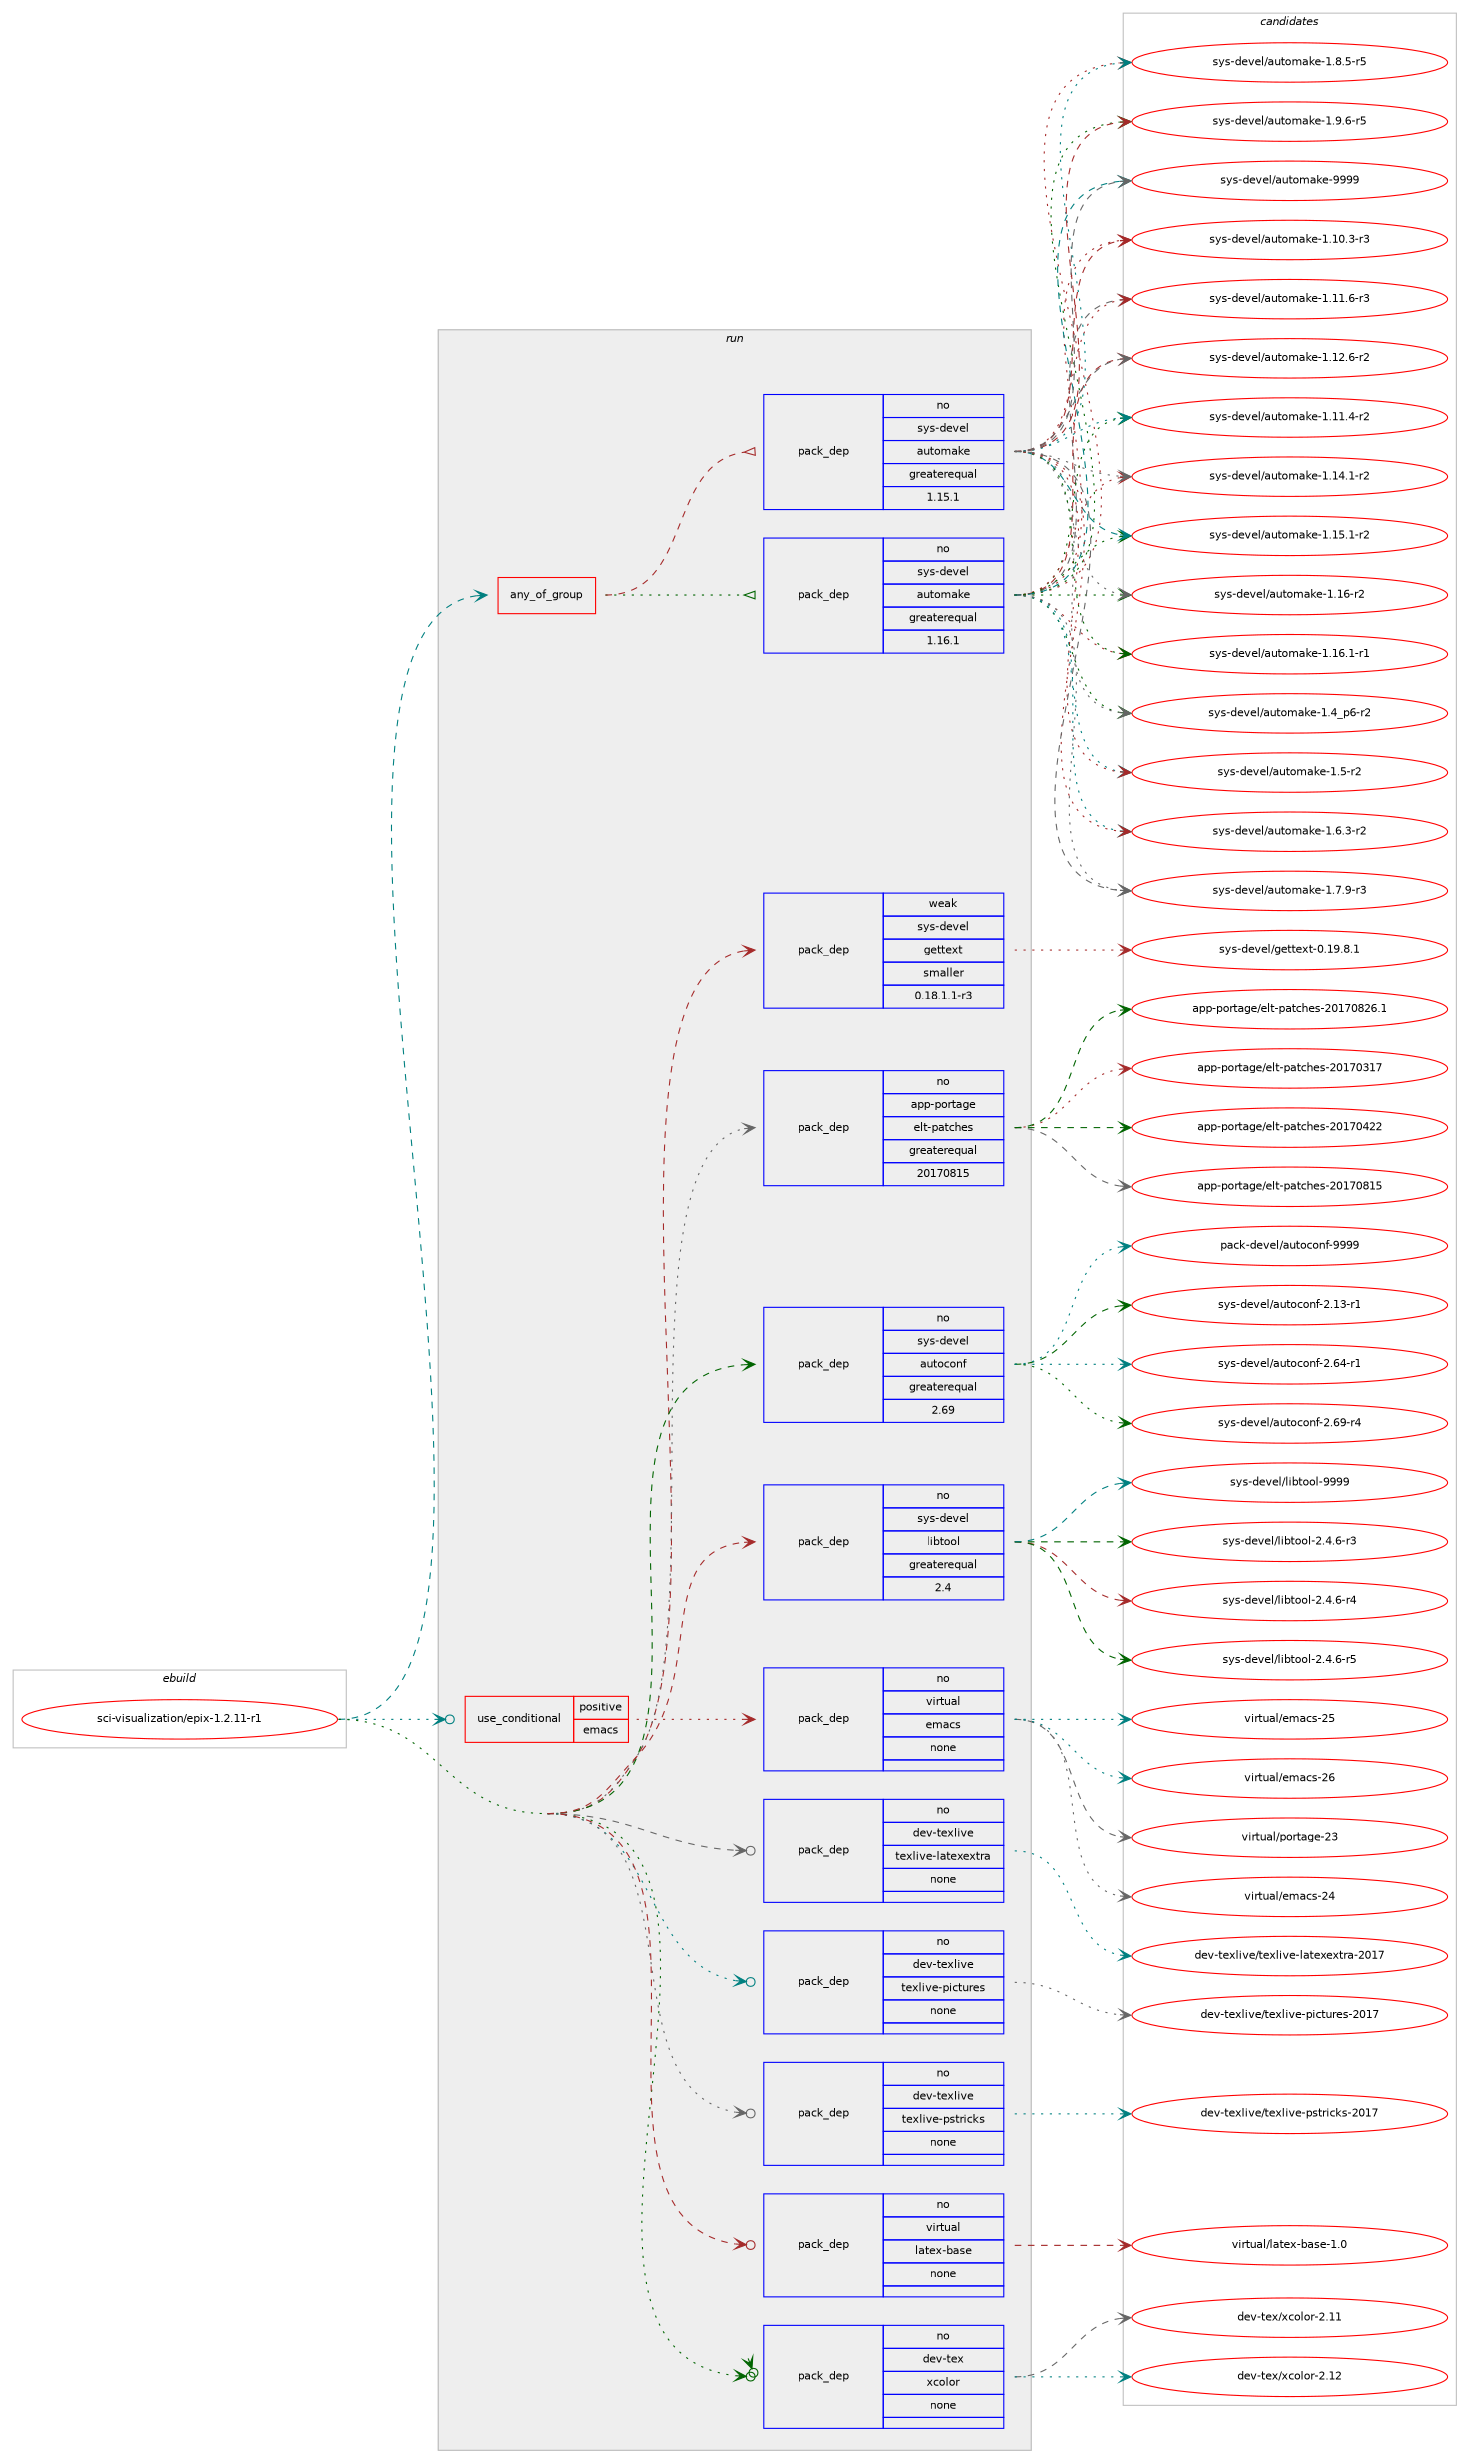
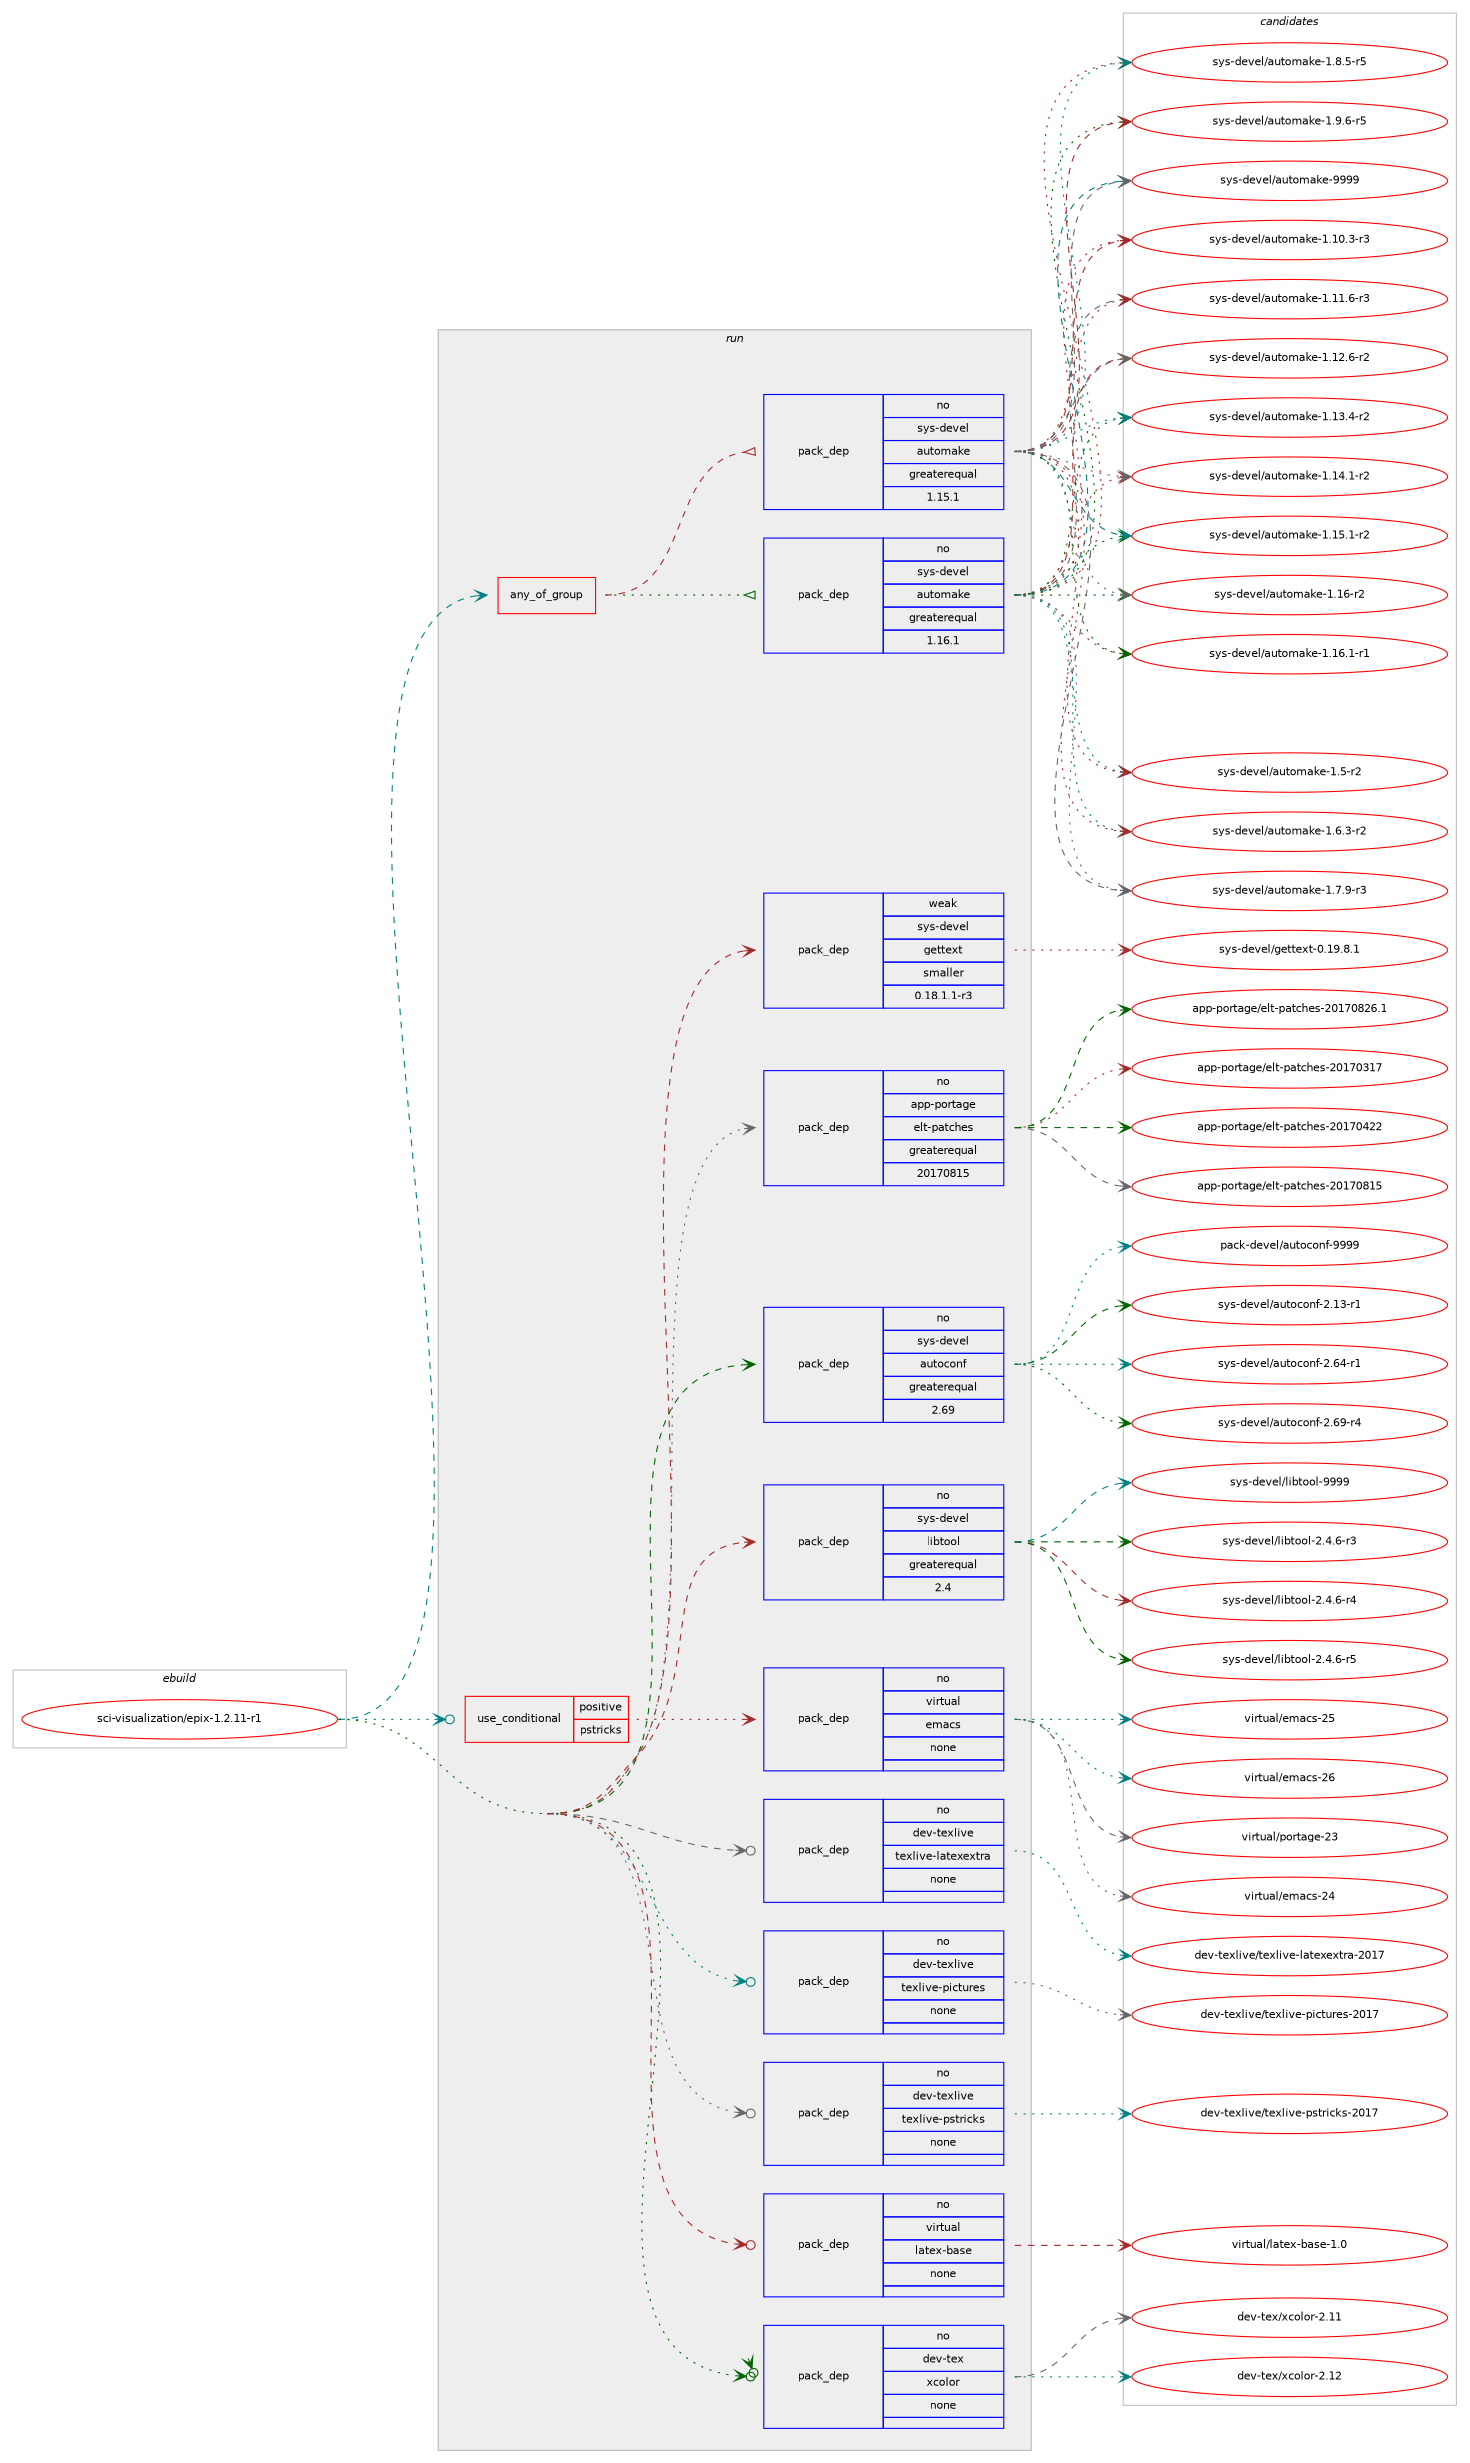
(1290, 418) -> (1290, 418)
(1290, 713) -> none
(601, 1730) -> (601, 1730)
